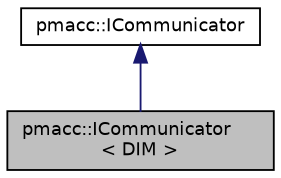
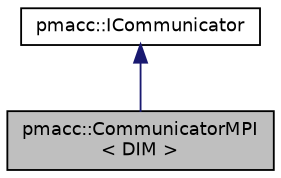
(141, 141) -> (141, 141)
